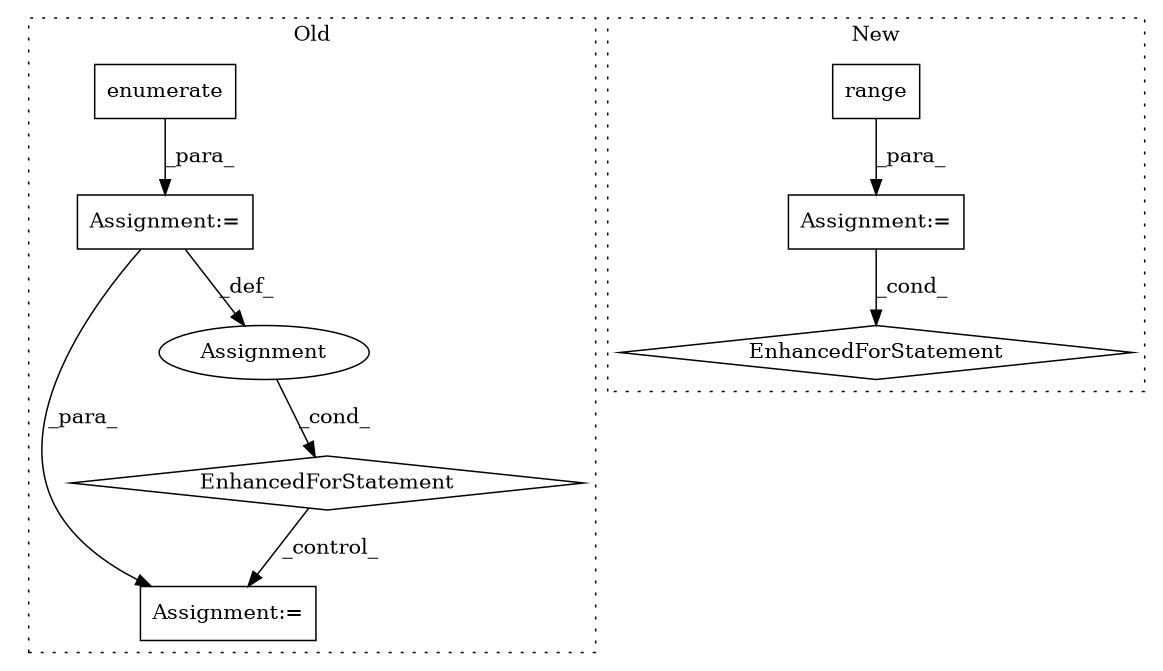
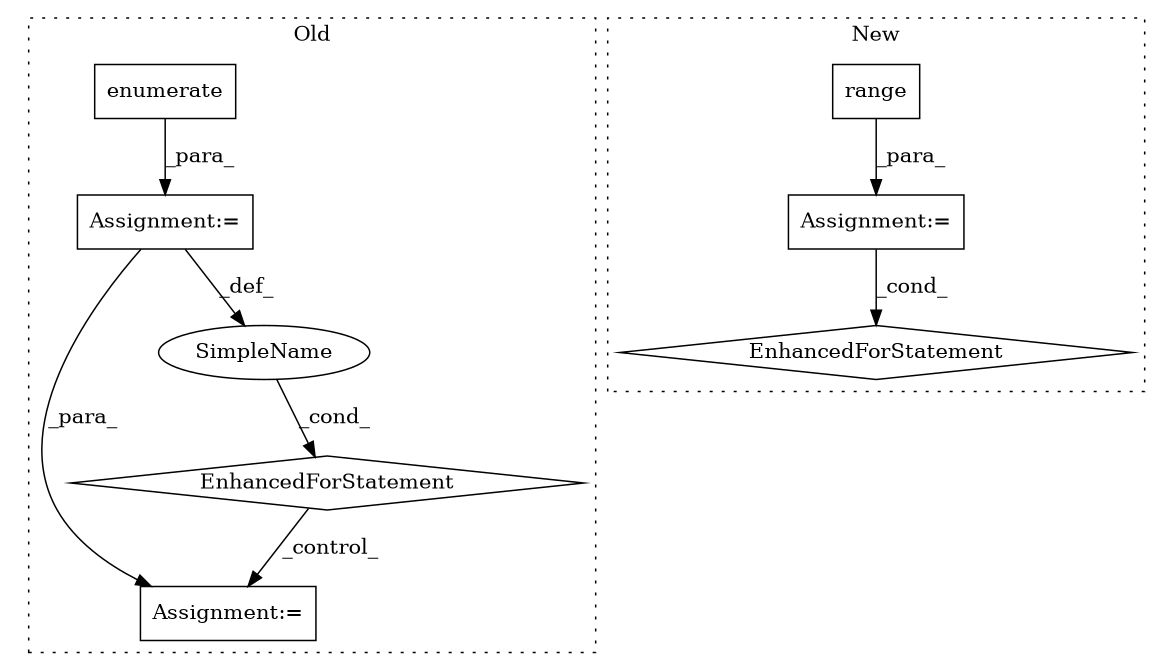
(264, 352) -> (264, 352)
